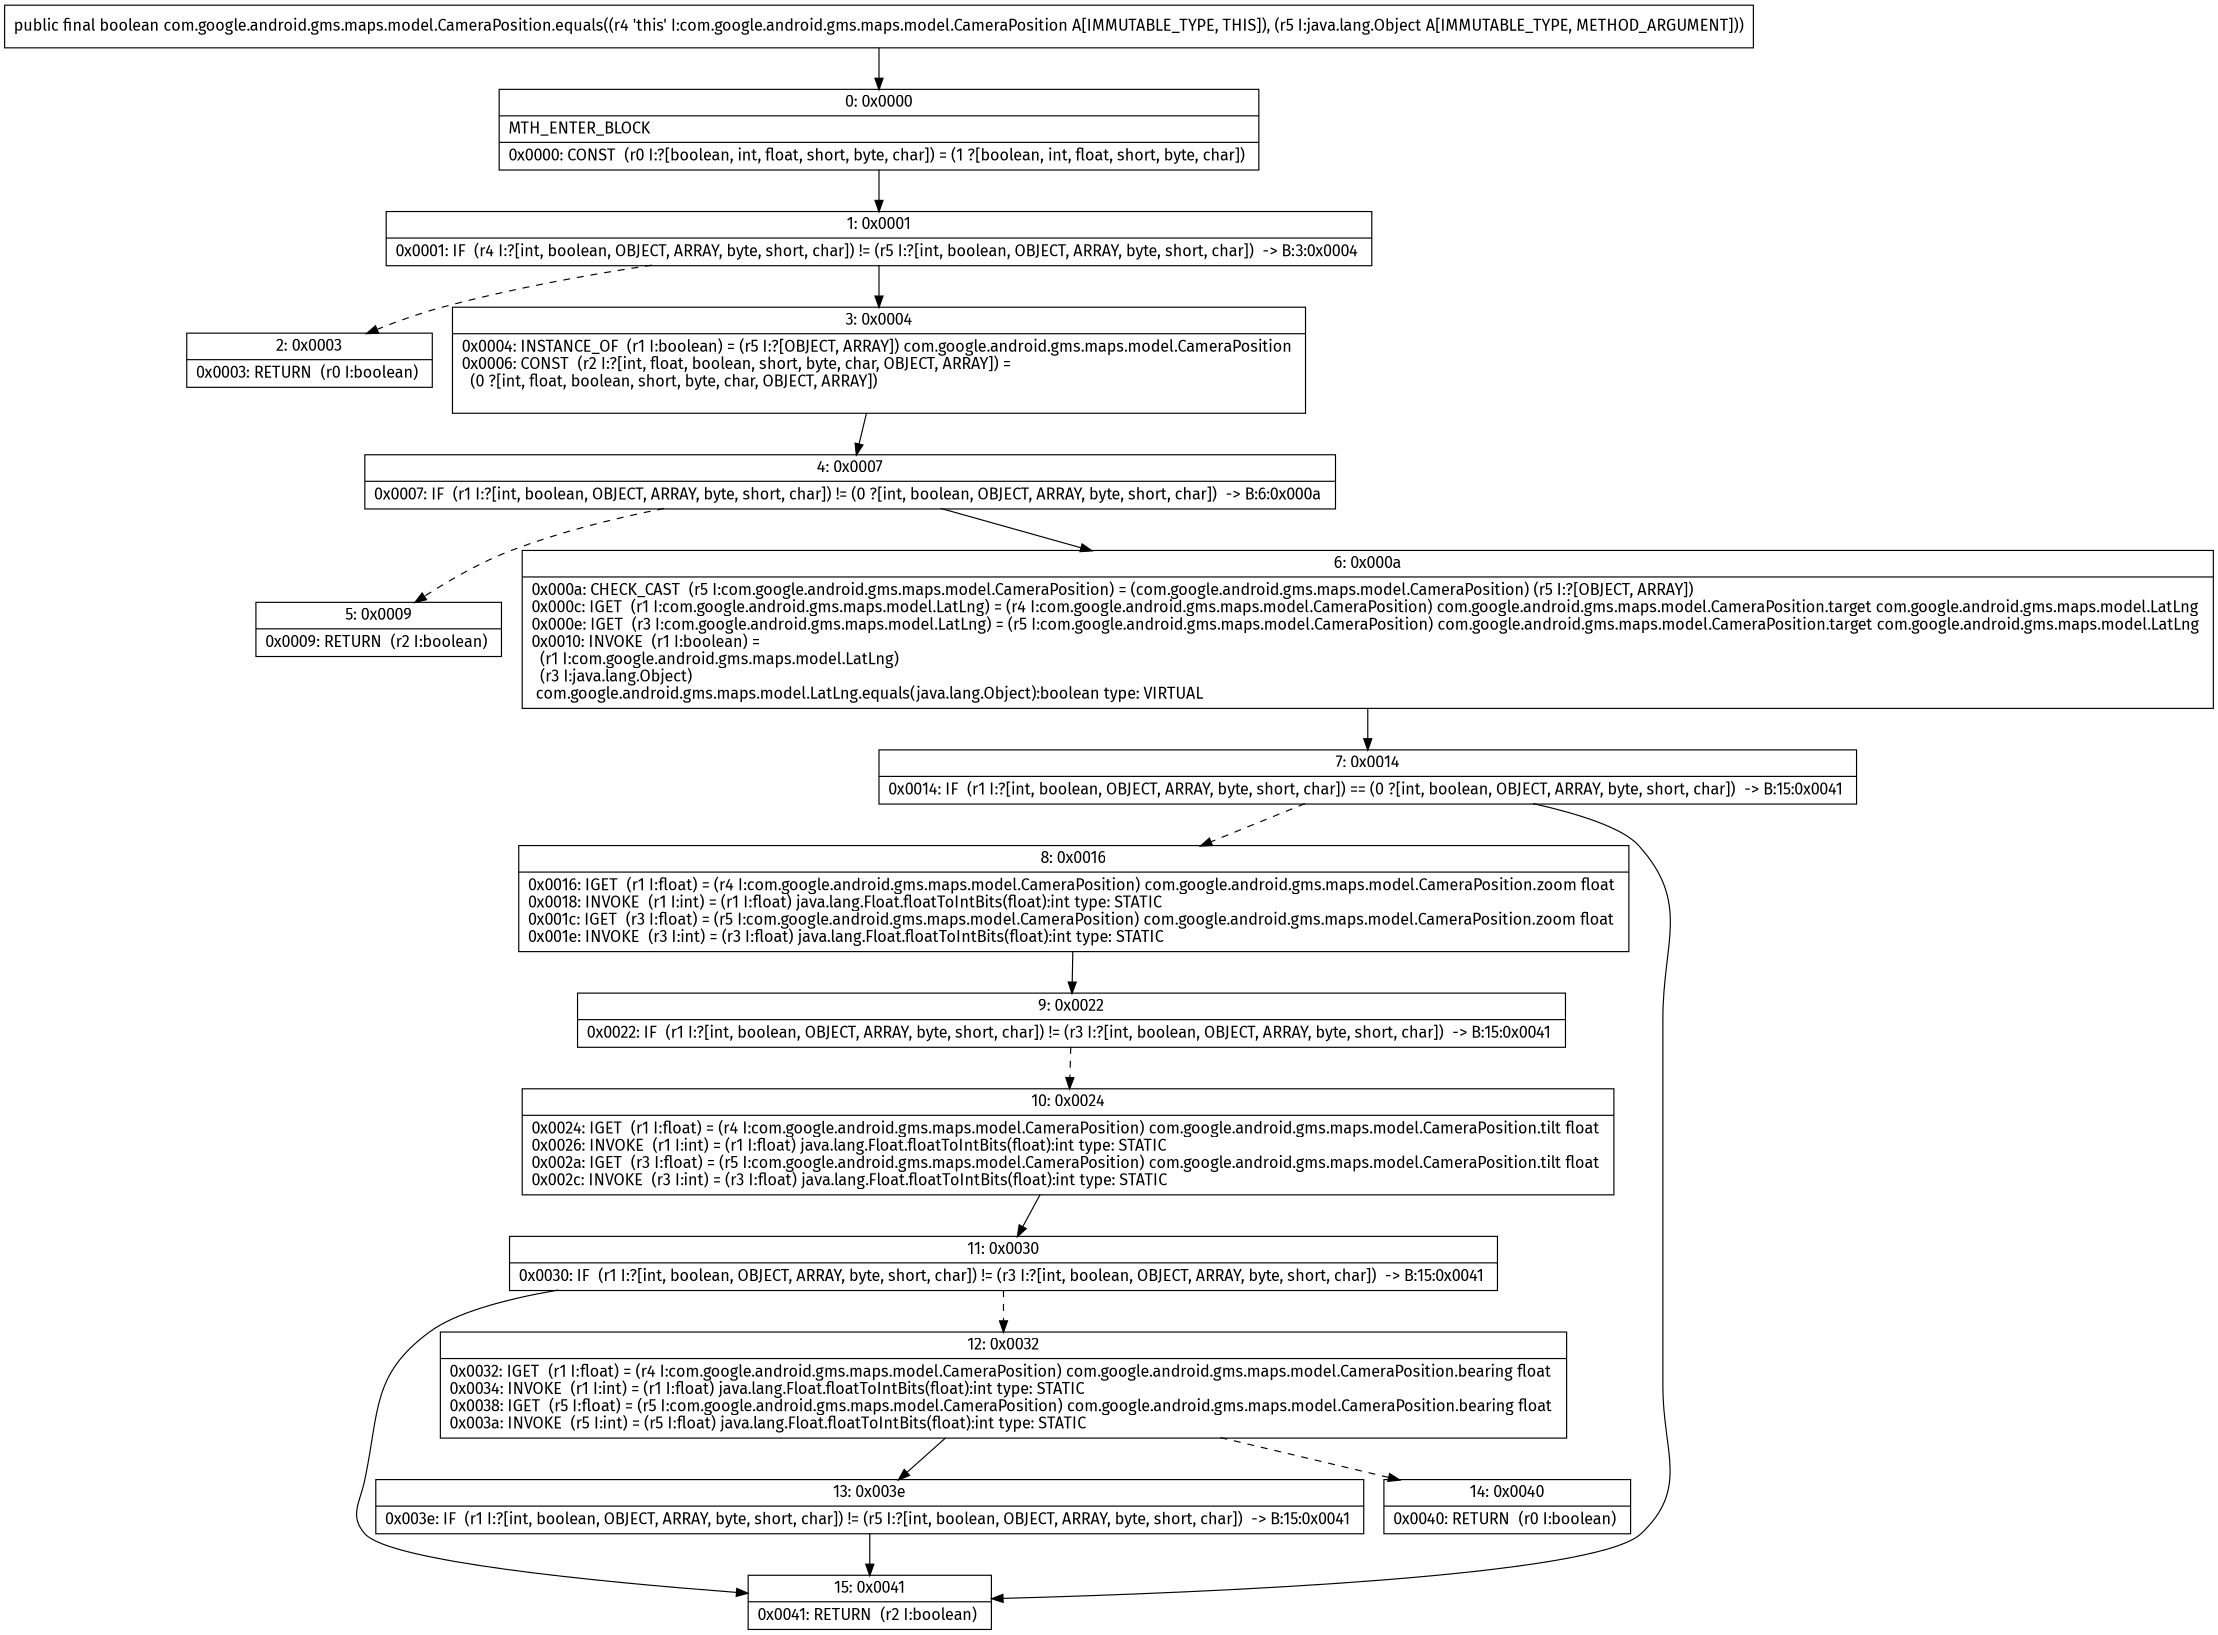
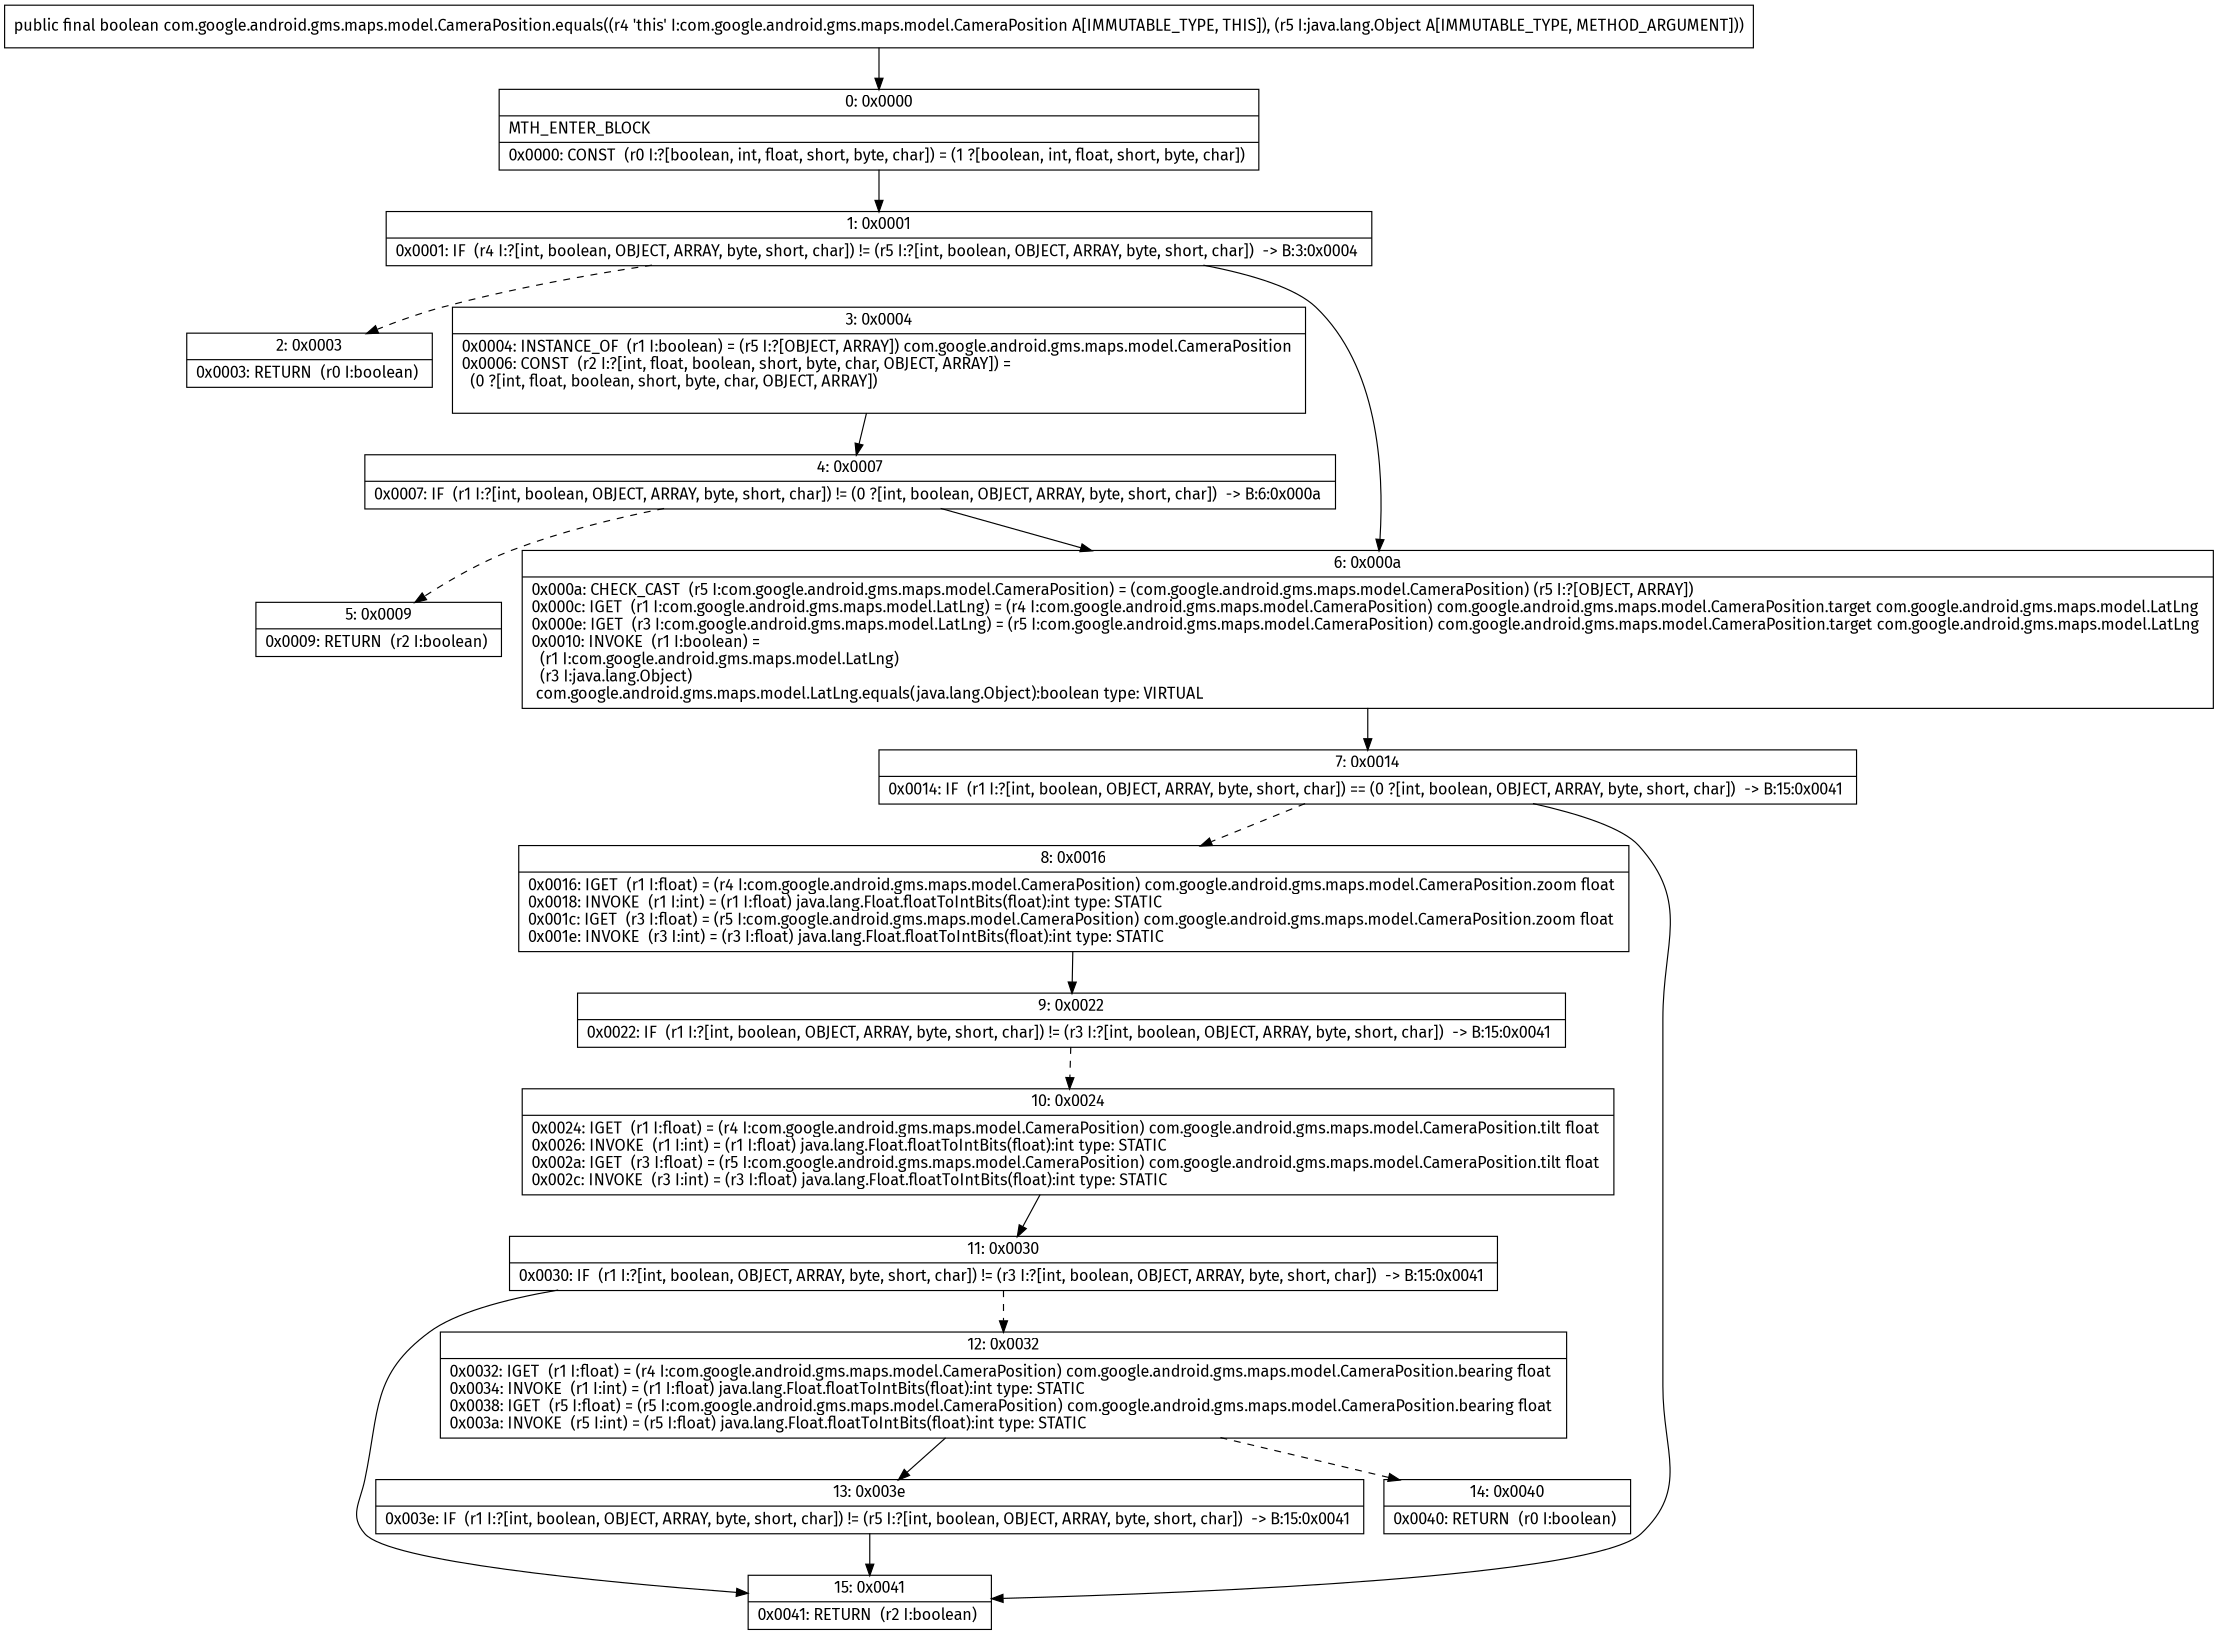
(879, 281) -> (1353, 358)
